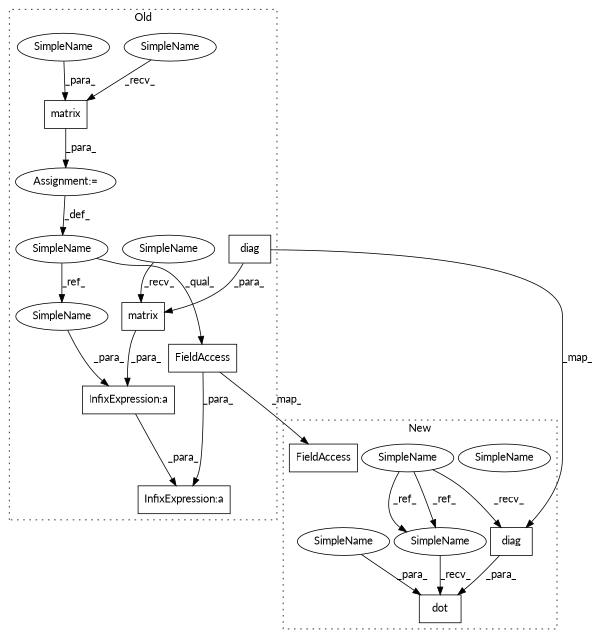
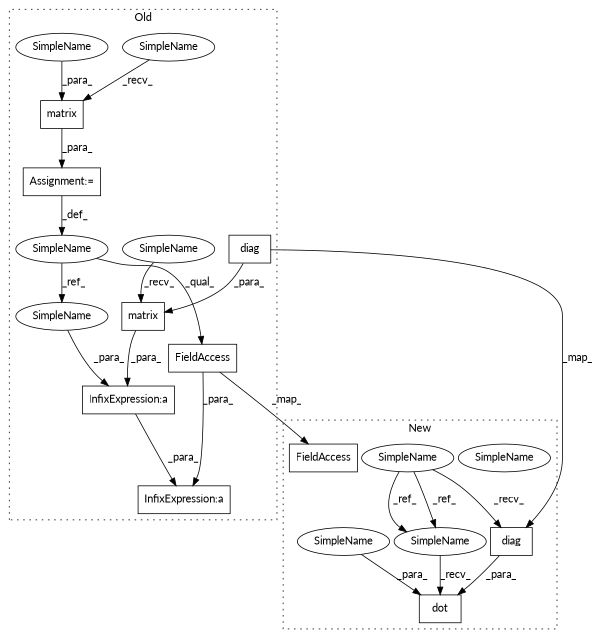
(66, 182) -> (62, 182)
